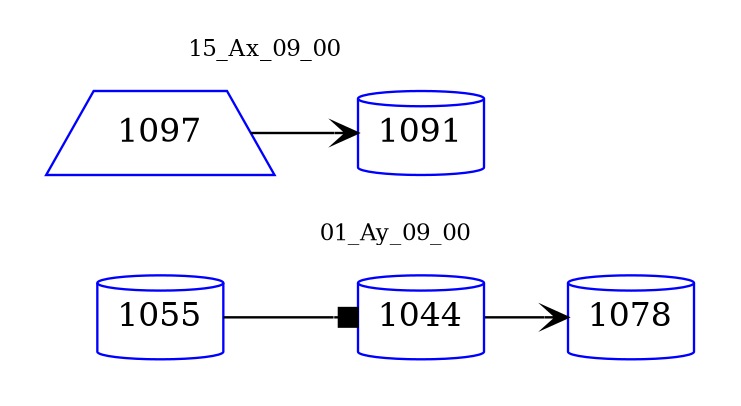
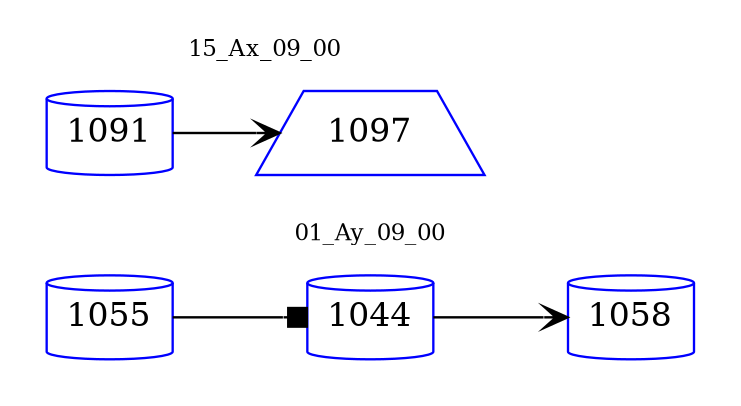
(292, 133) -> (214, 133)
(631, 317) -> (631, 317)
